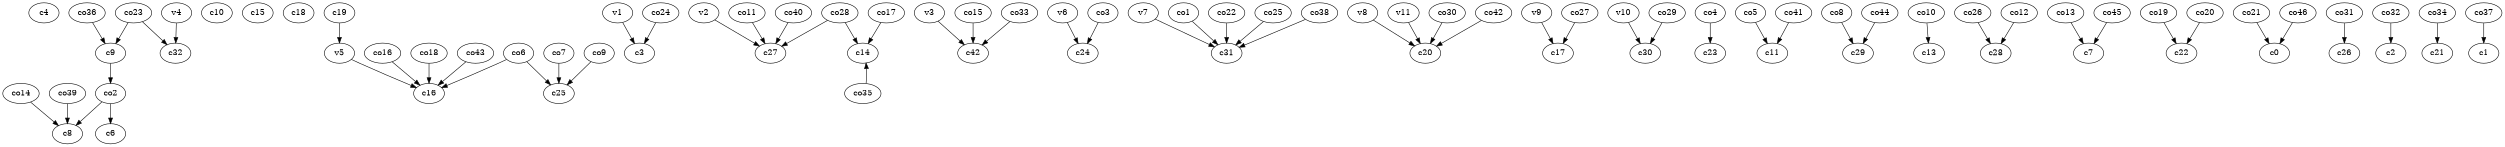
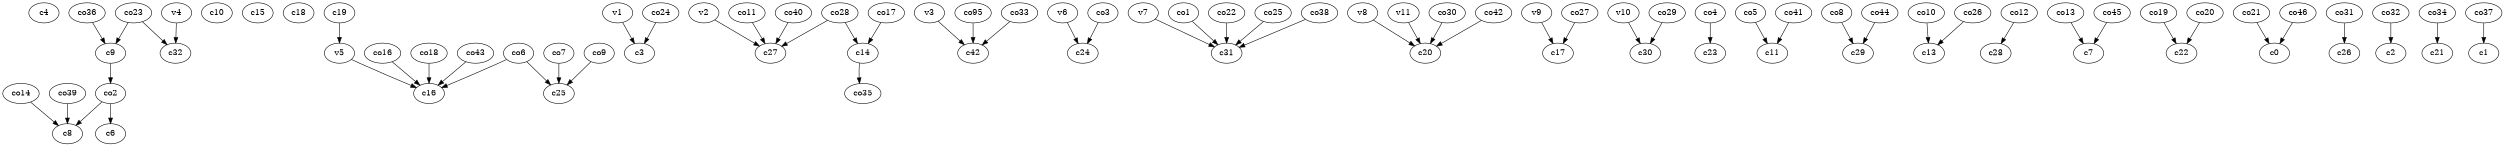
(973, 13) -> (973, 13)
(1983, 31) -> (1953, 31)
(867, 76) -> (859, 70)
